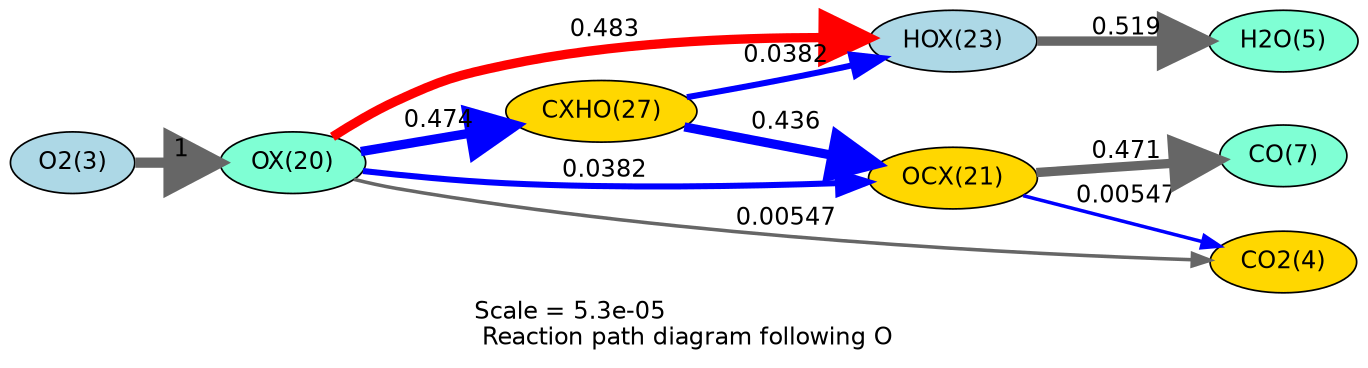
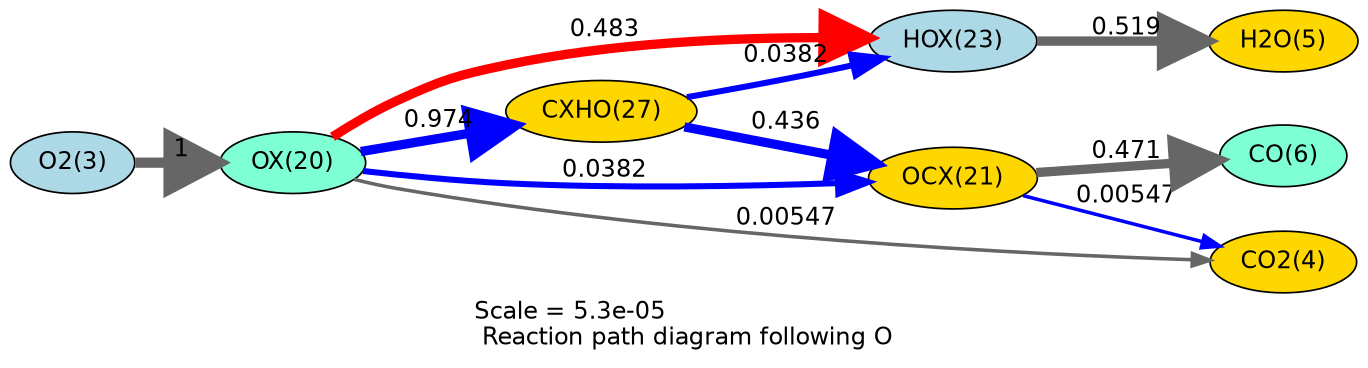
(1283, 41) -> (1283, 41)
(435, 121) -> (435, 121)
(1283, 156) -> (1283, 156)
